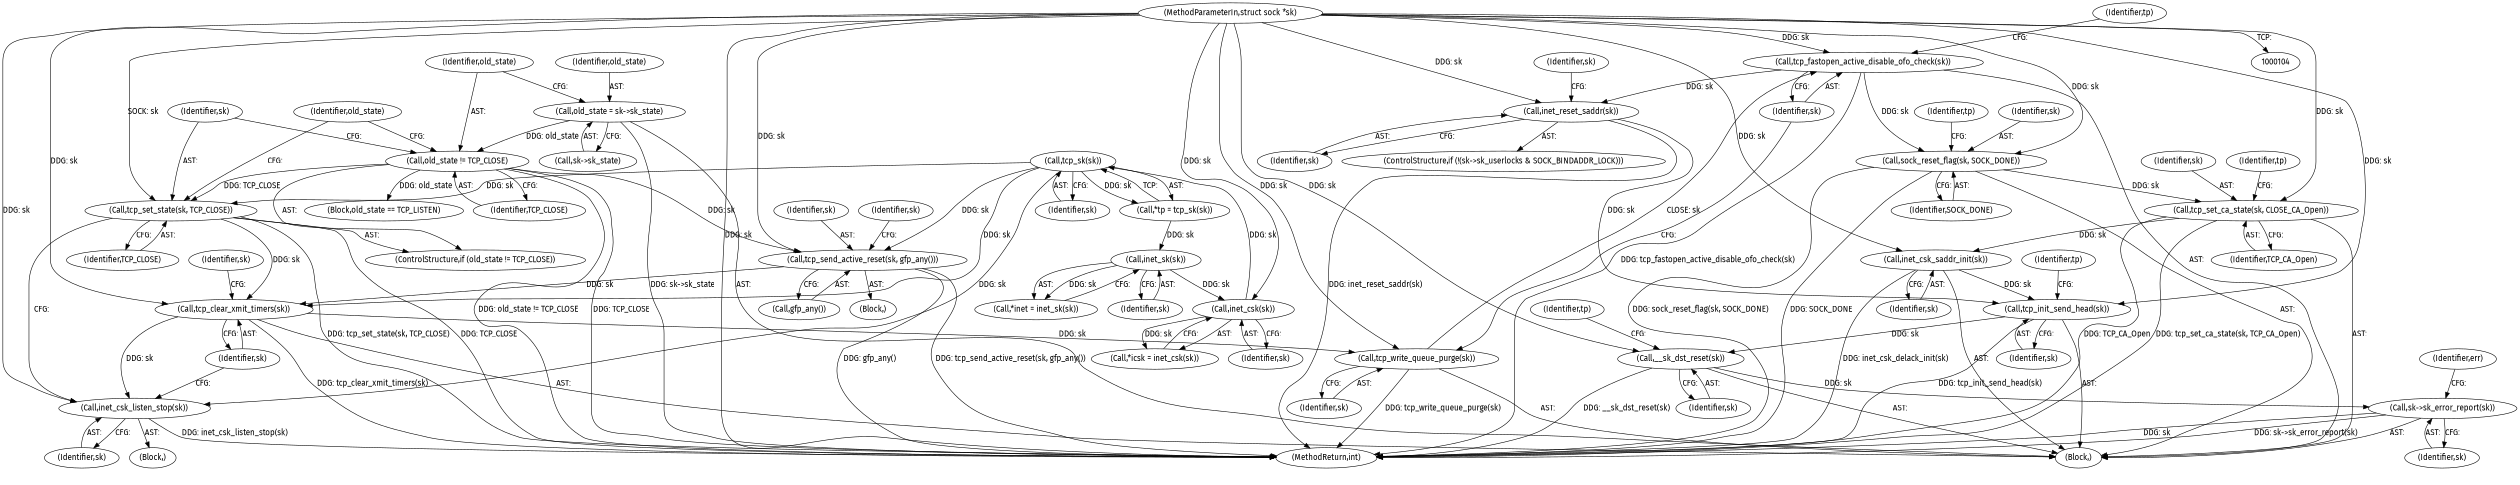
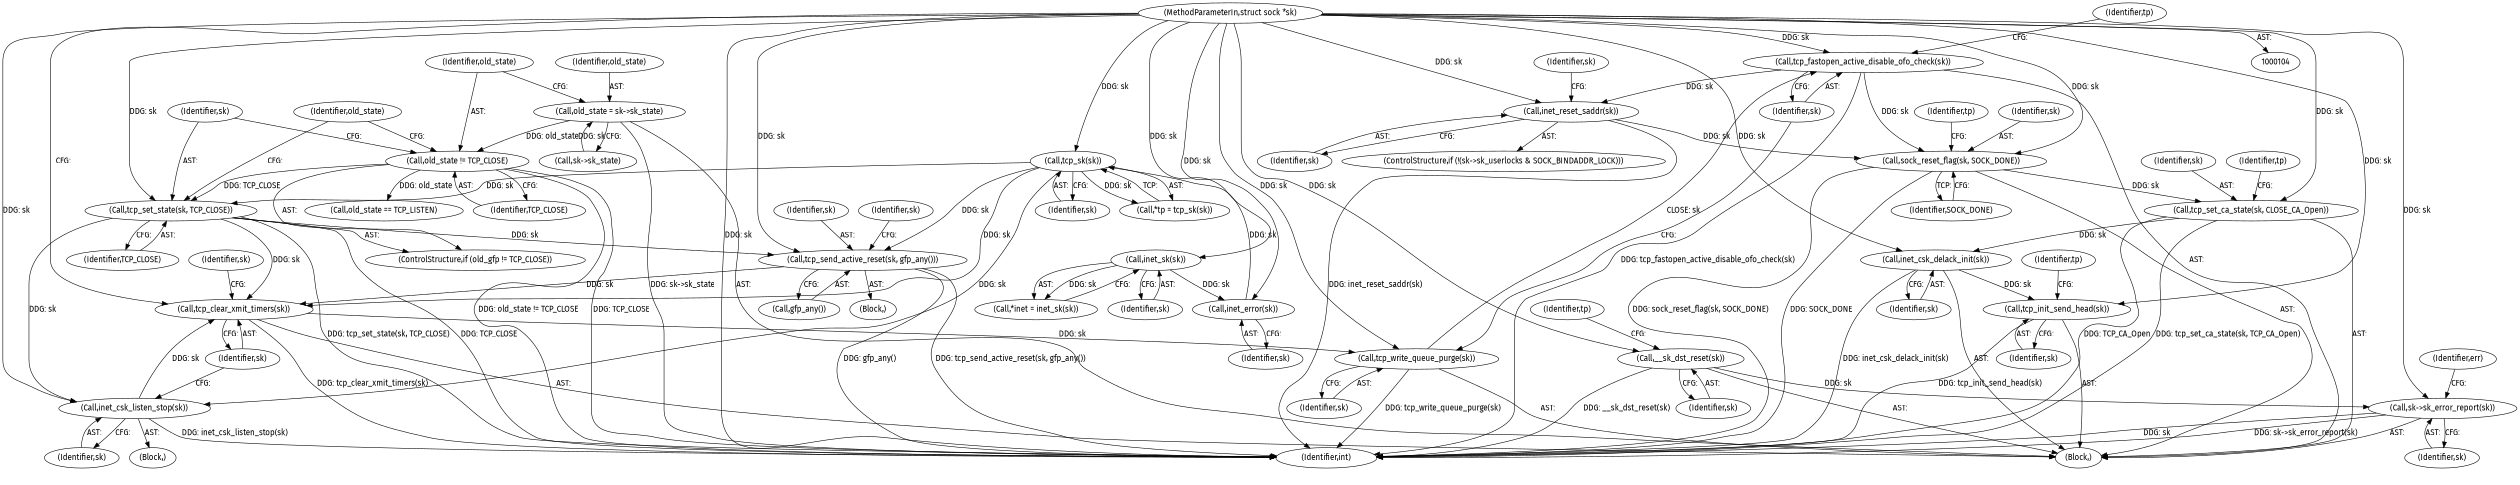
none -> (2293, 33)
(2265, 38) -> (2265, 38)
none -> (1108, 72)
(143, 112) -> (143, 112)
(592, 137) -> (592, 137)
(64, 161) -> (64, 161)
(1945, 186) -> (1945, 186)
(1963, 186) -> (1963, 186)
(657, 192) -> (500, 238)
(384, 211) -> (384, 211)
(1166, 233) -> (1161, 169)
(475, 260) -> (475, 260)
(1936, 260) -> (1936, 260)
(2274, 260) -> none
(1668, 286) -> (1733, 146)
(43, 310) -> (43, 310)
(1243, 310) -> (1243, 310)
(1870, 334) -> none
(131, 342) -> (167, 354)
(1155, 359) -> none
(1326, 458) -> (1326, 458)
